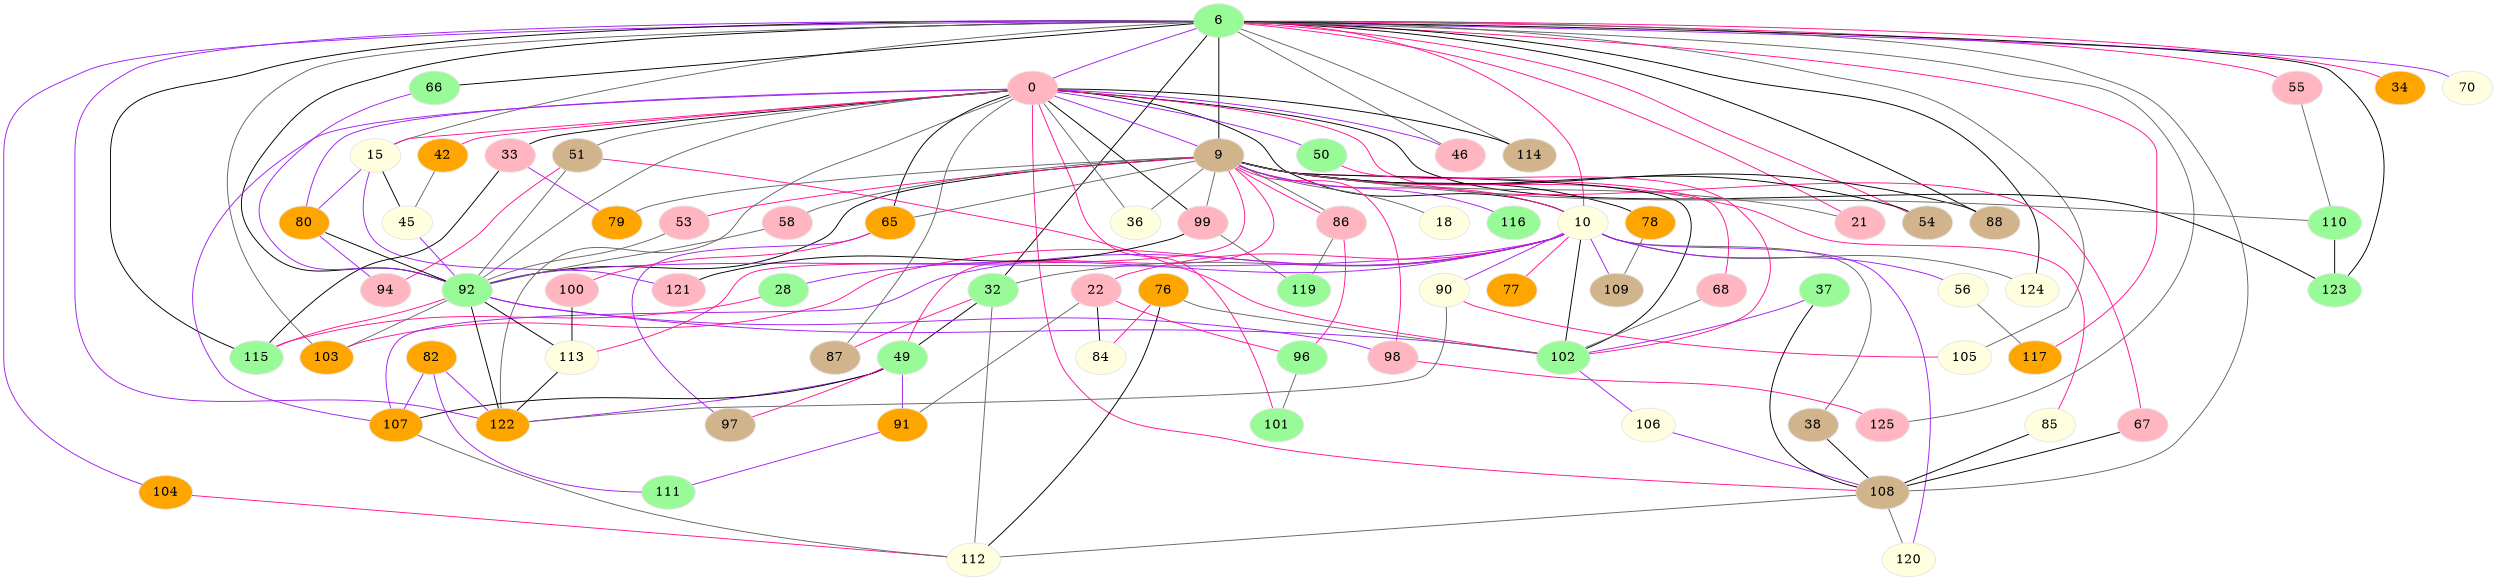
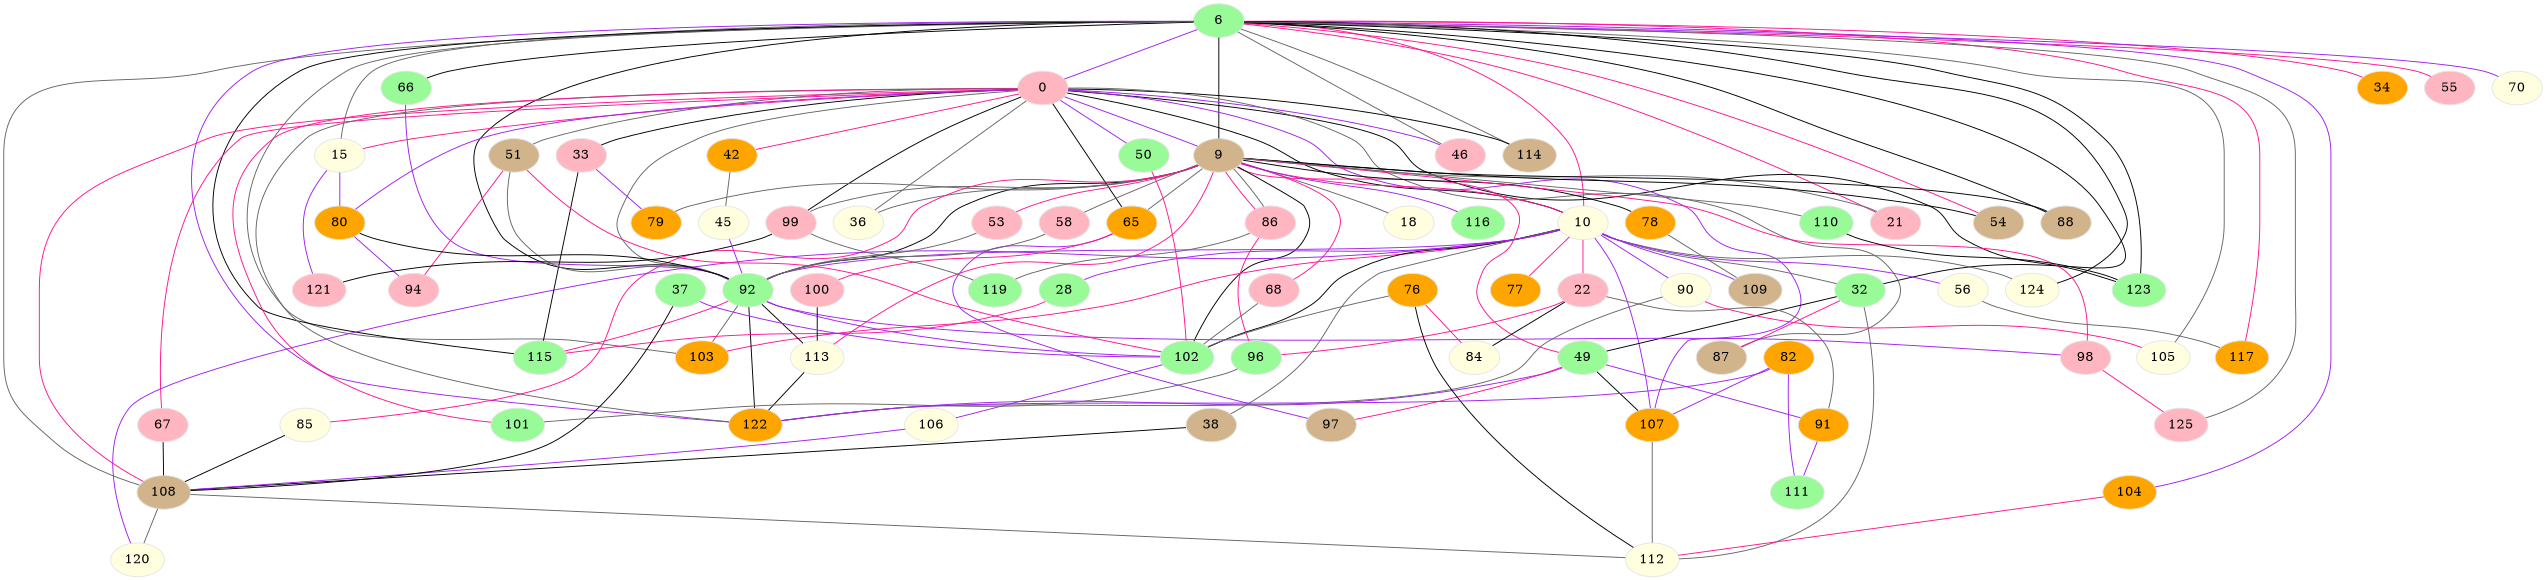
(2316, 155) -> none
(391, 189) -> none
